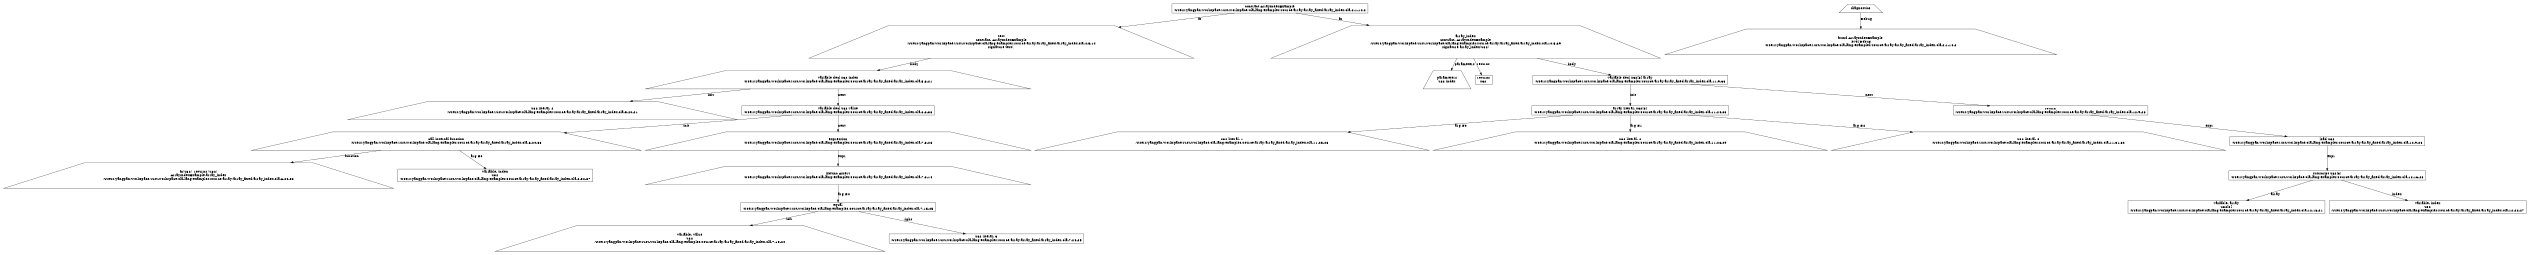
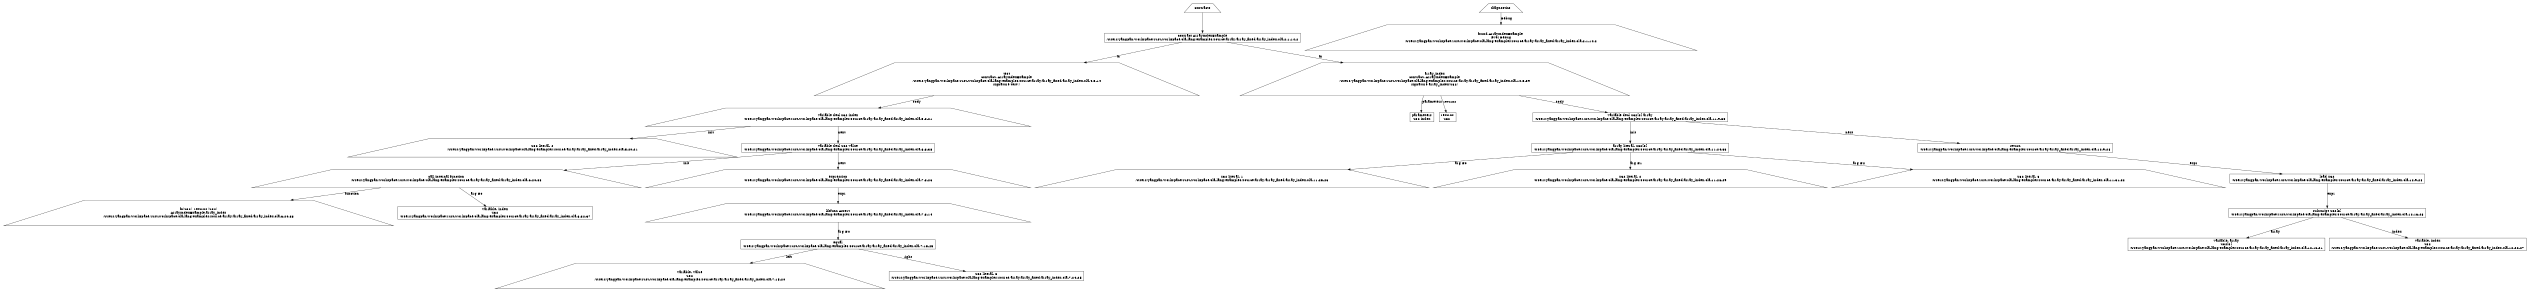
none -> (1203, 8)
(1447, 80) -> (1422, 117)
